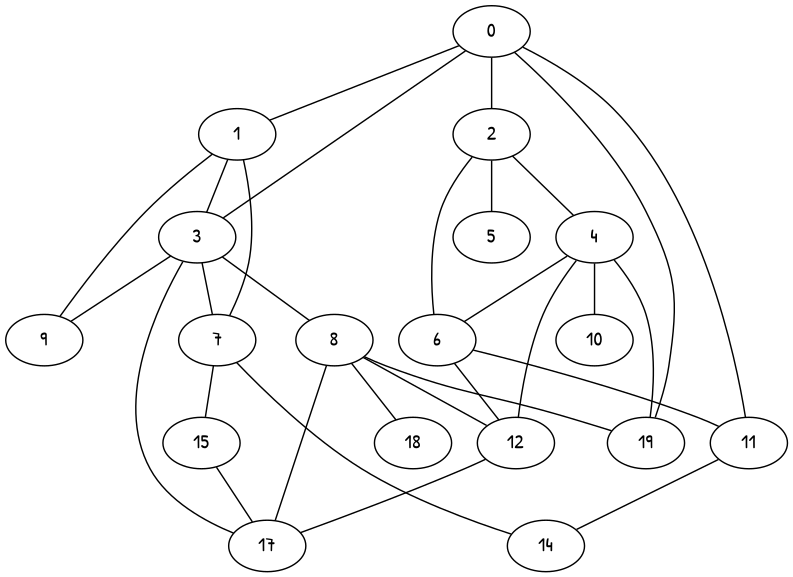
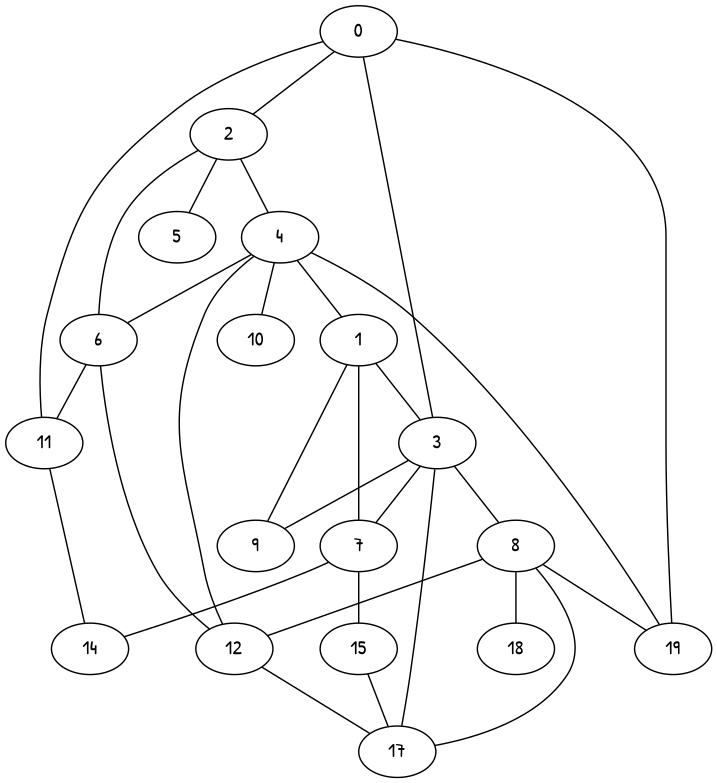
(364, 83) -> (319, 289)
